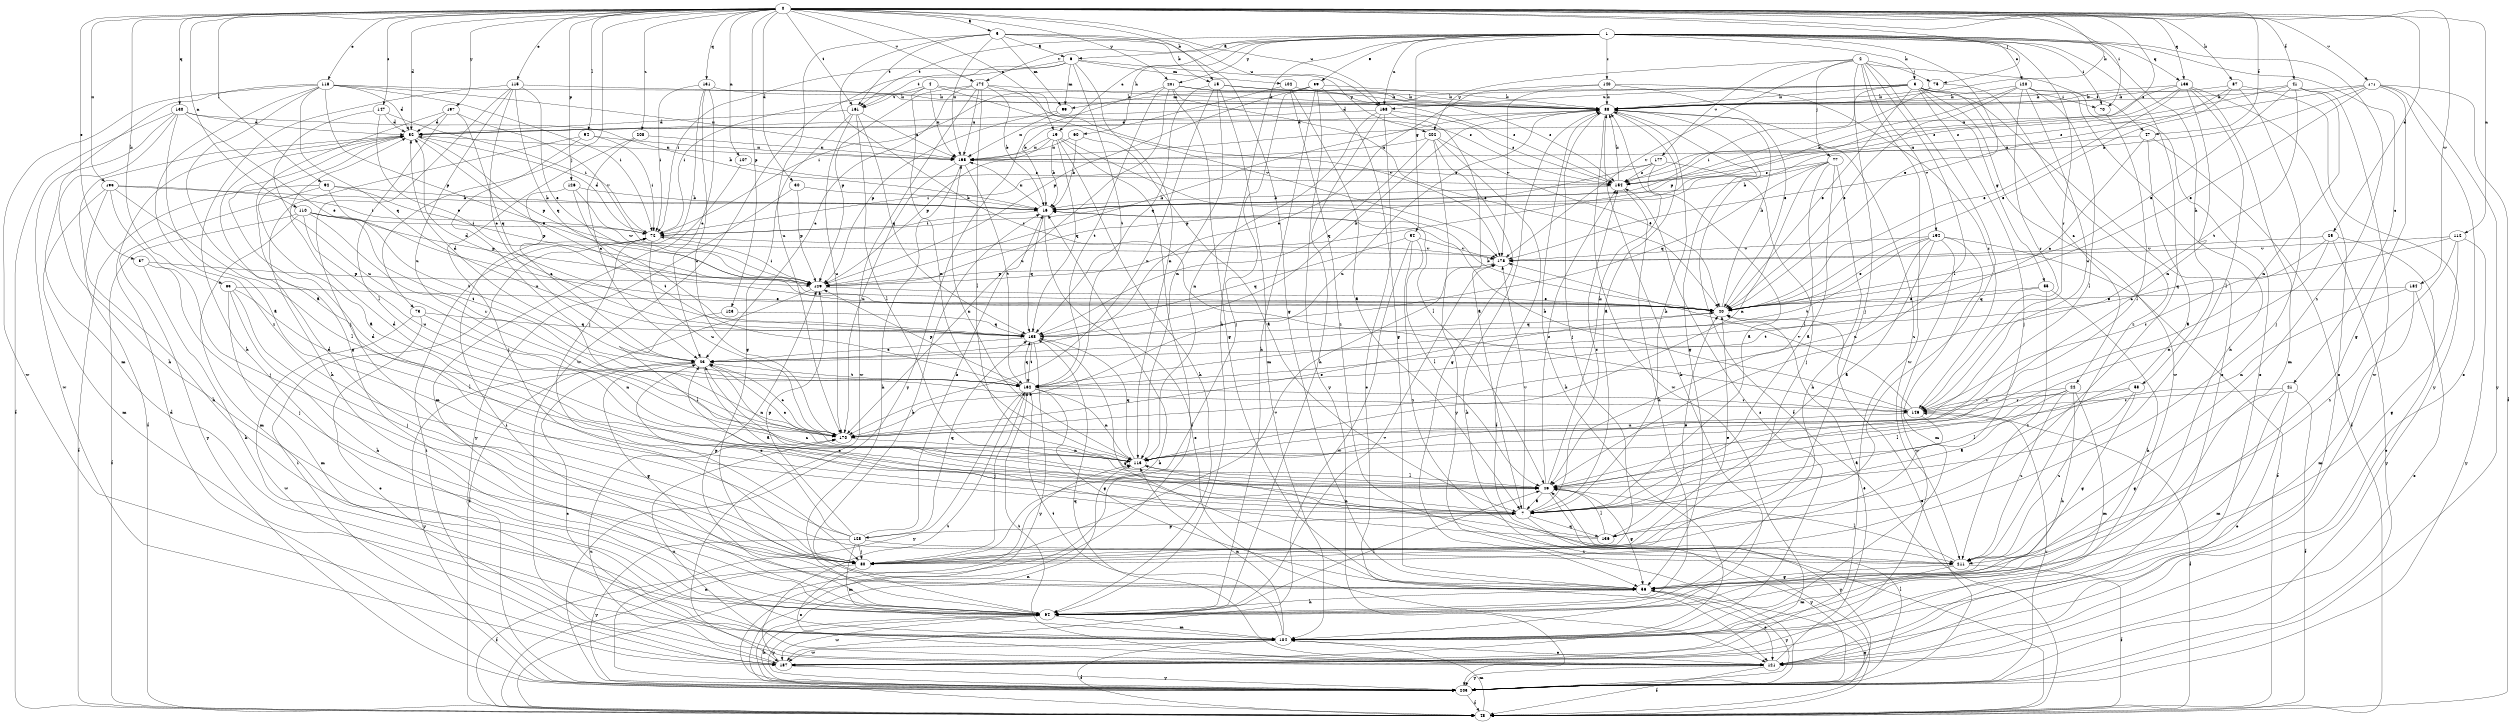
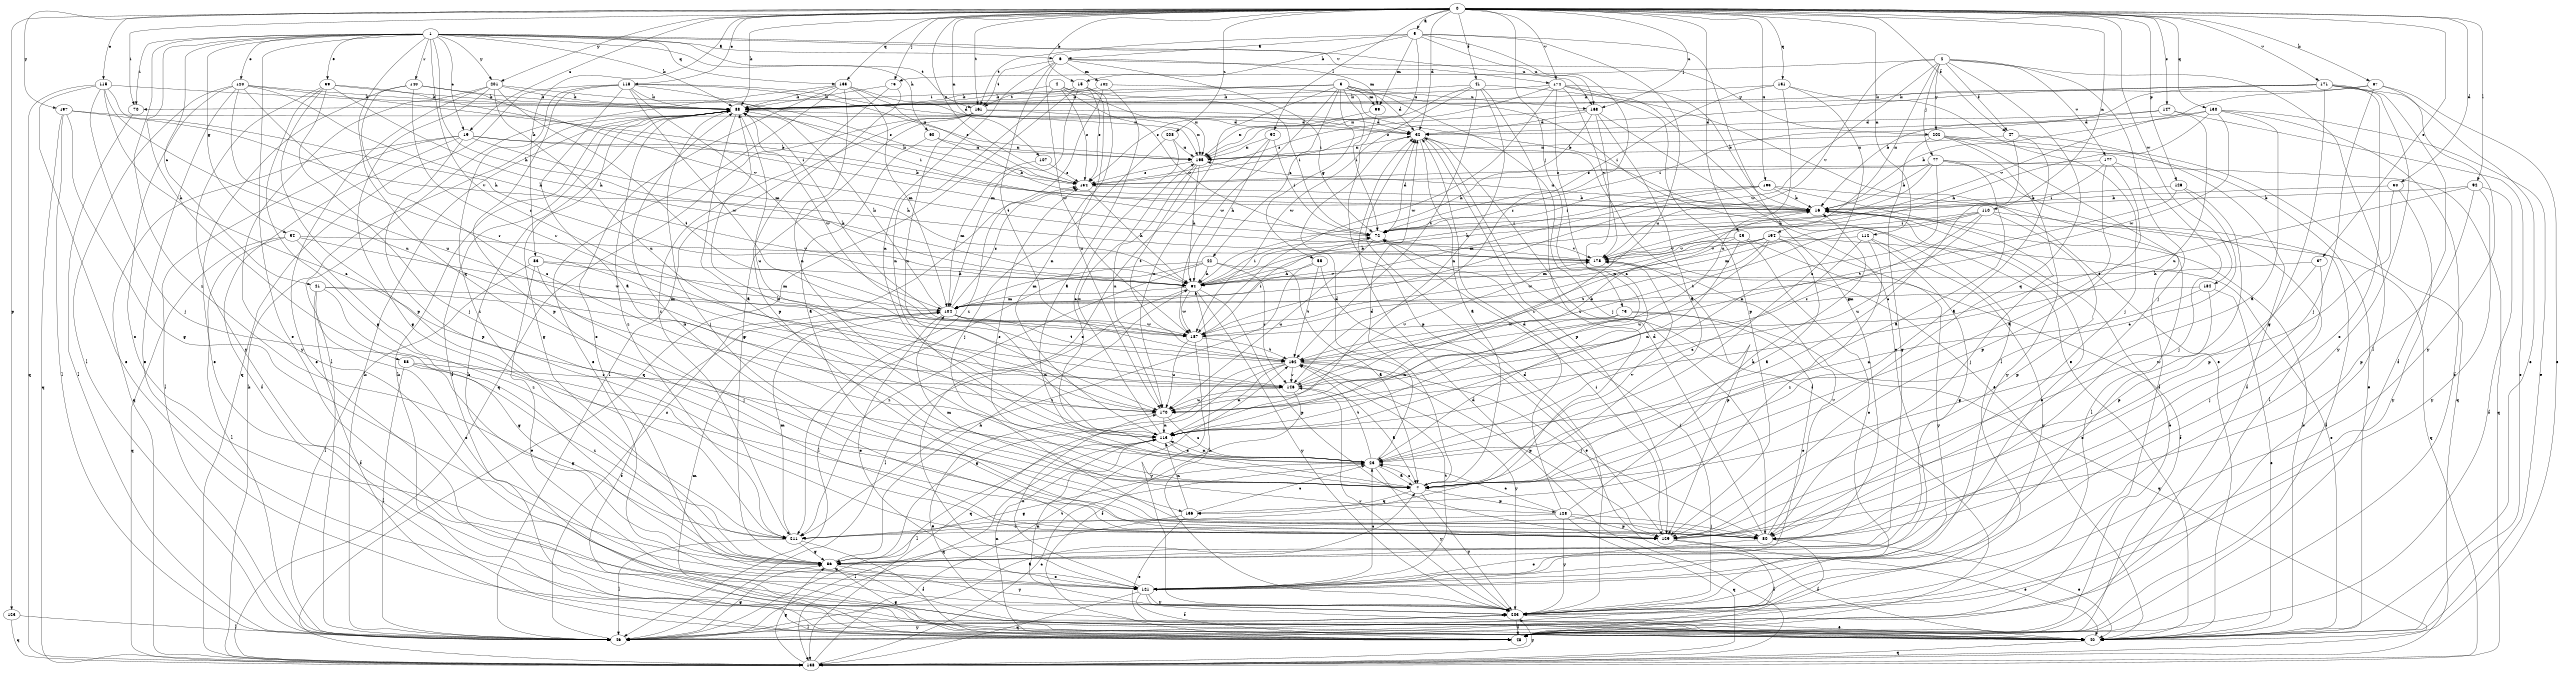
(1769, 42) -> (588, 54)
none -> (1356, 508)
(1313, 509) -> (1396, 269)
